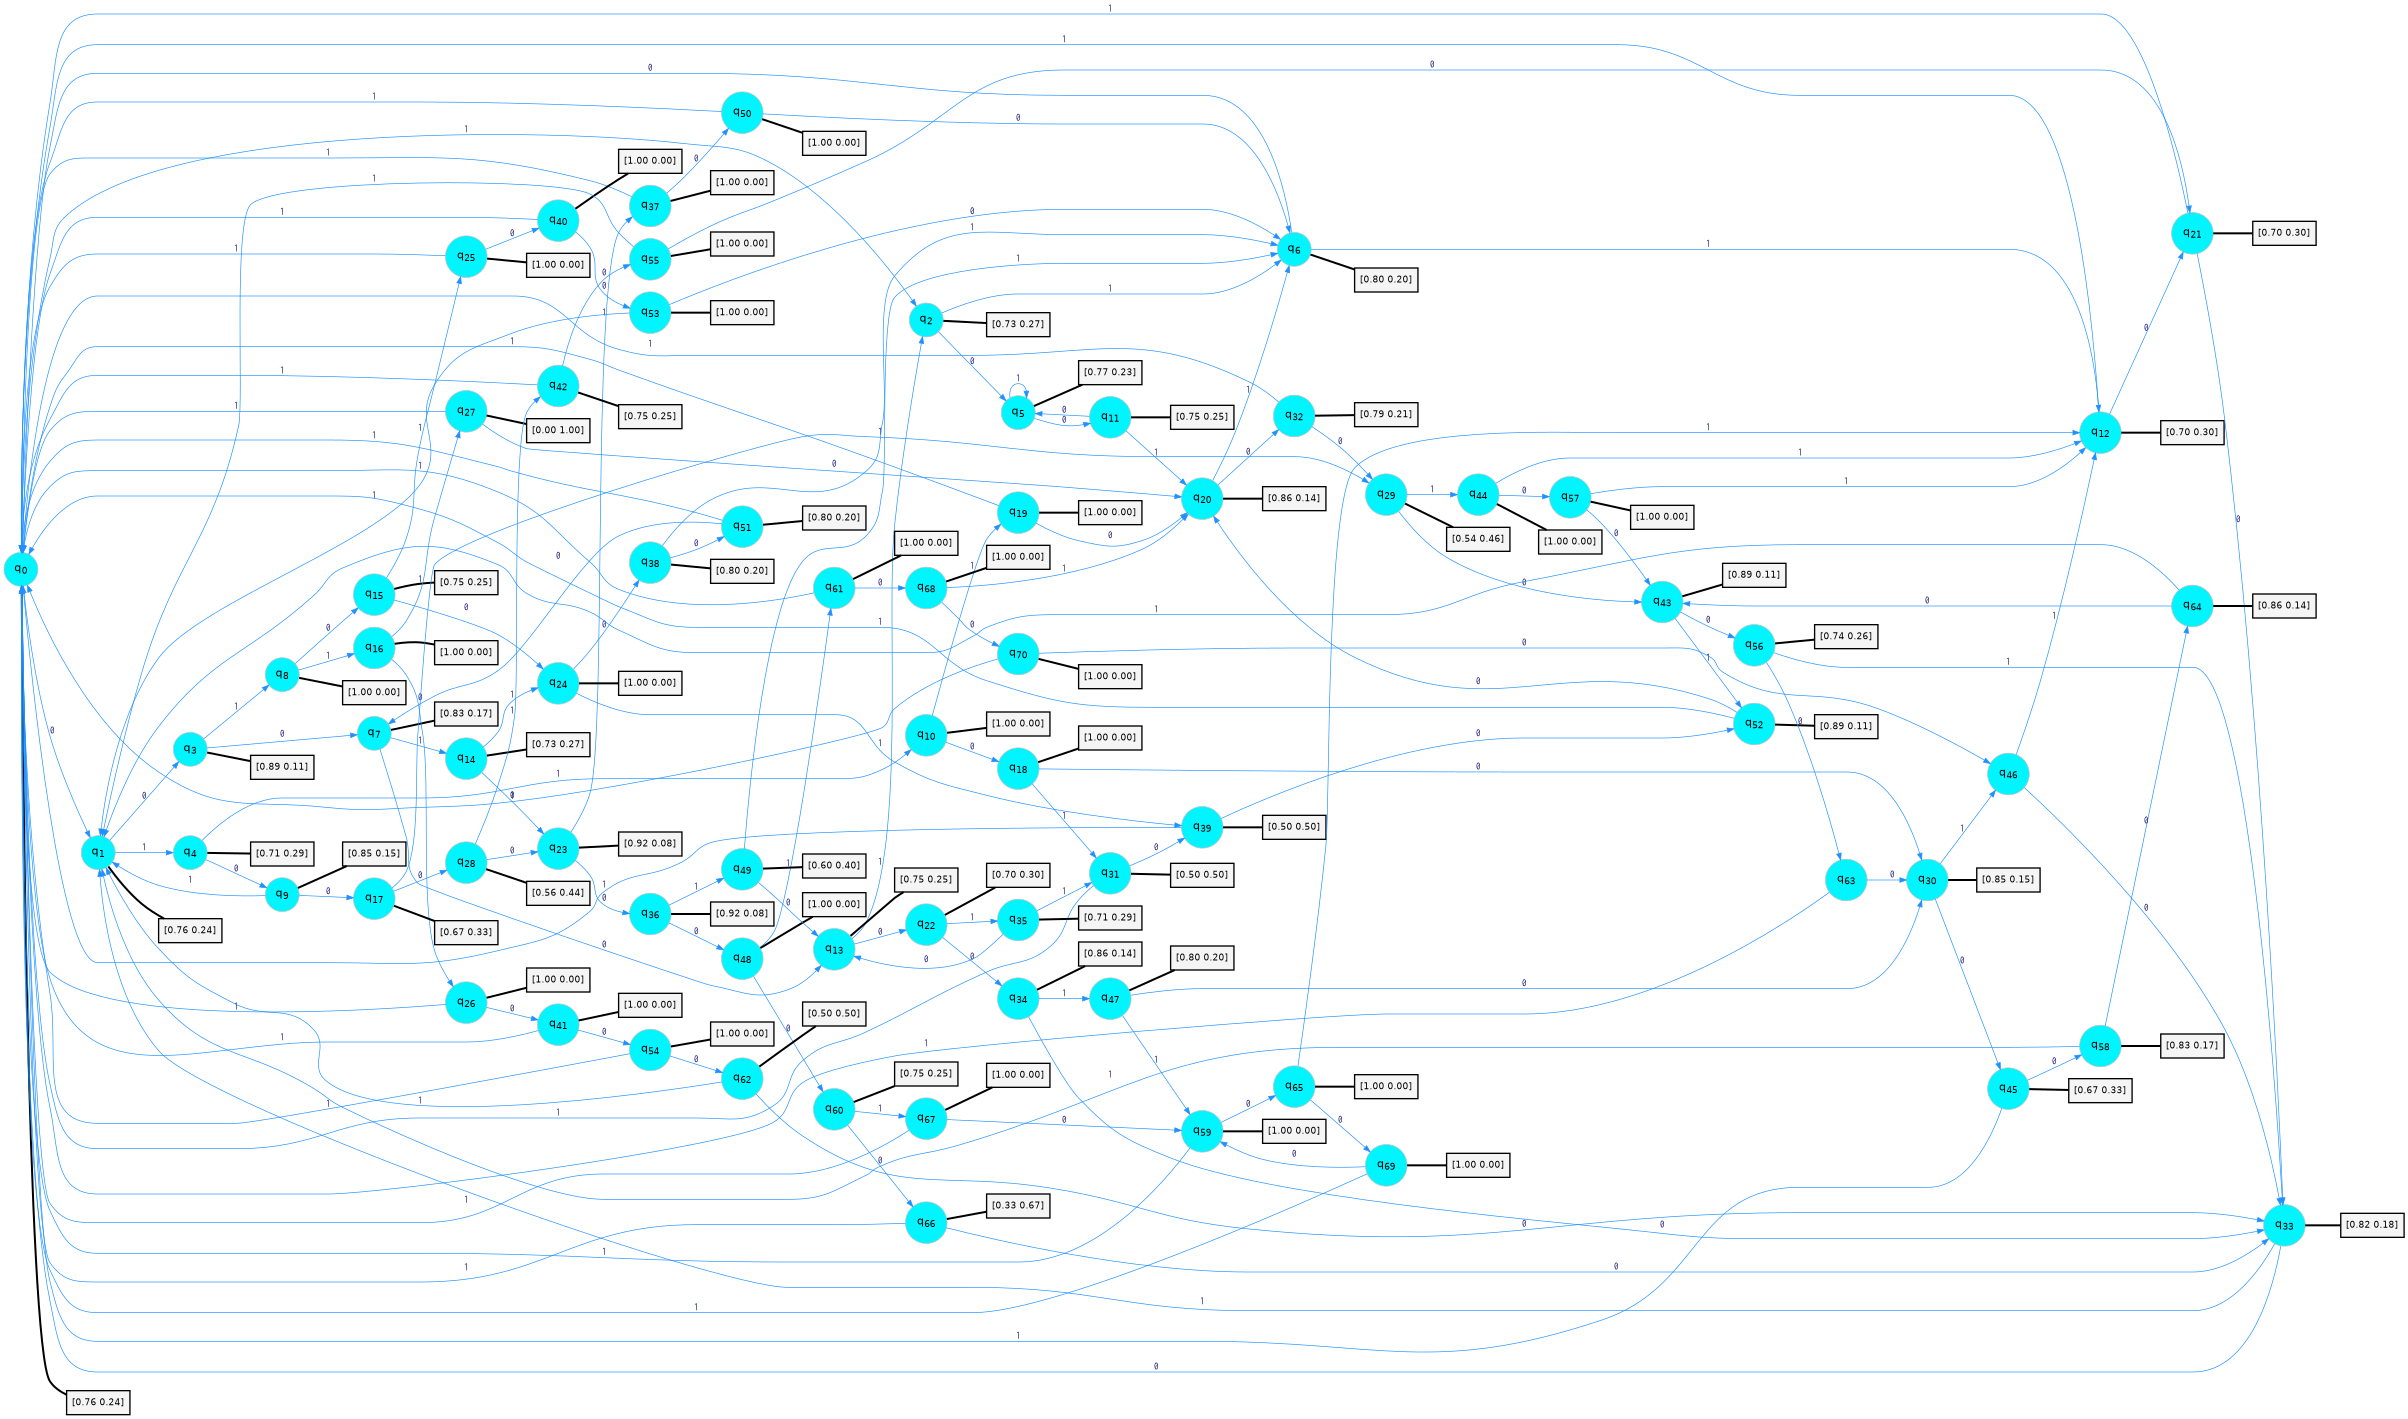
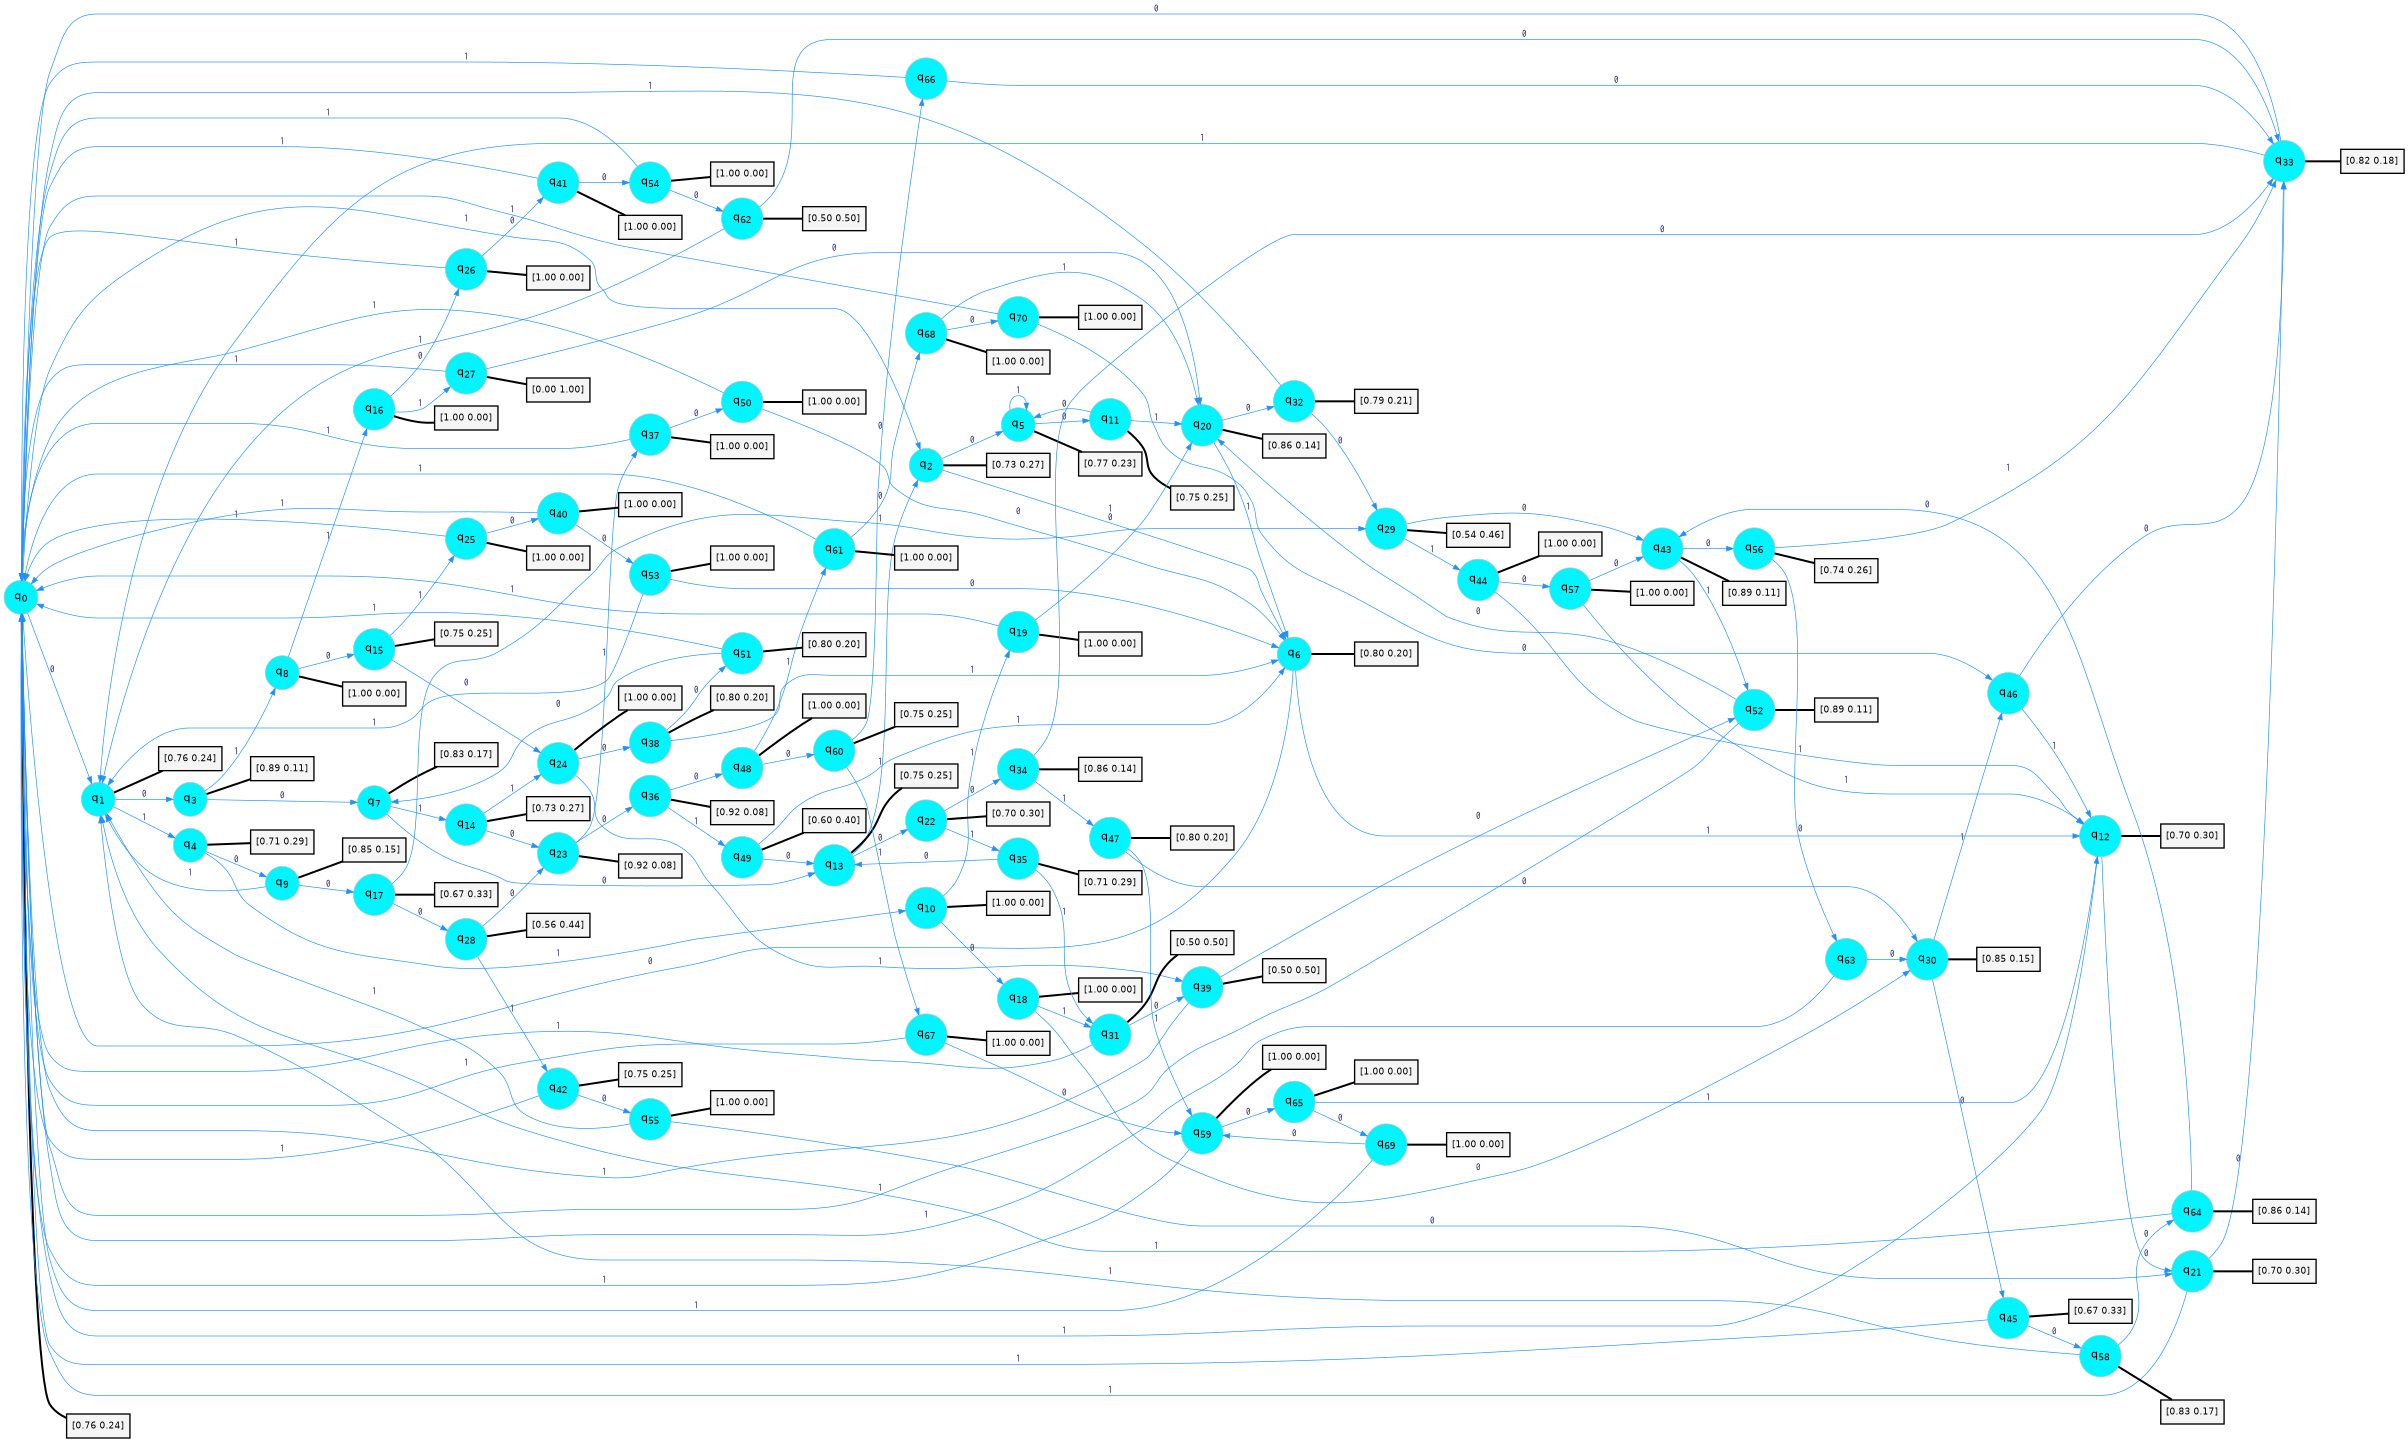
(1018, 1206) -> none
